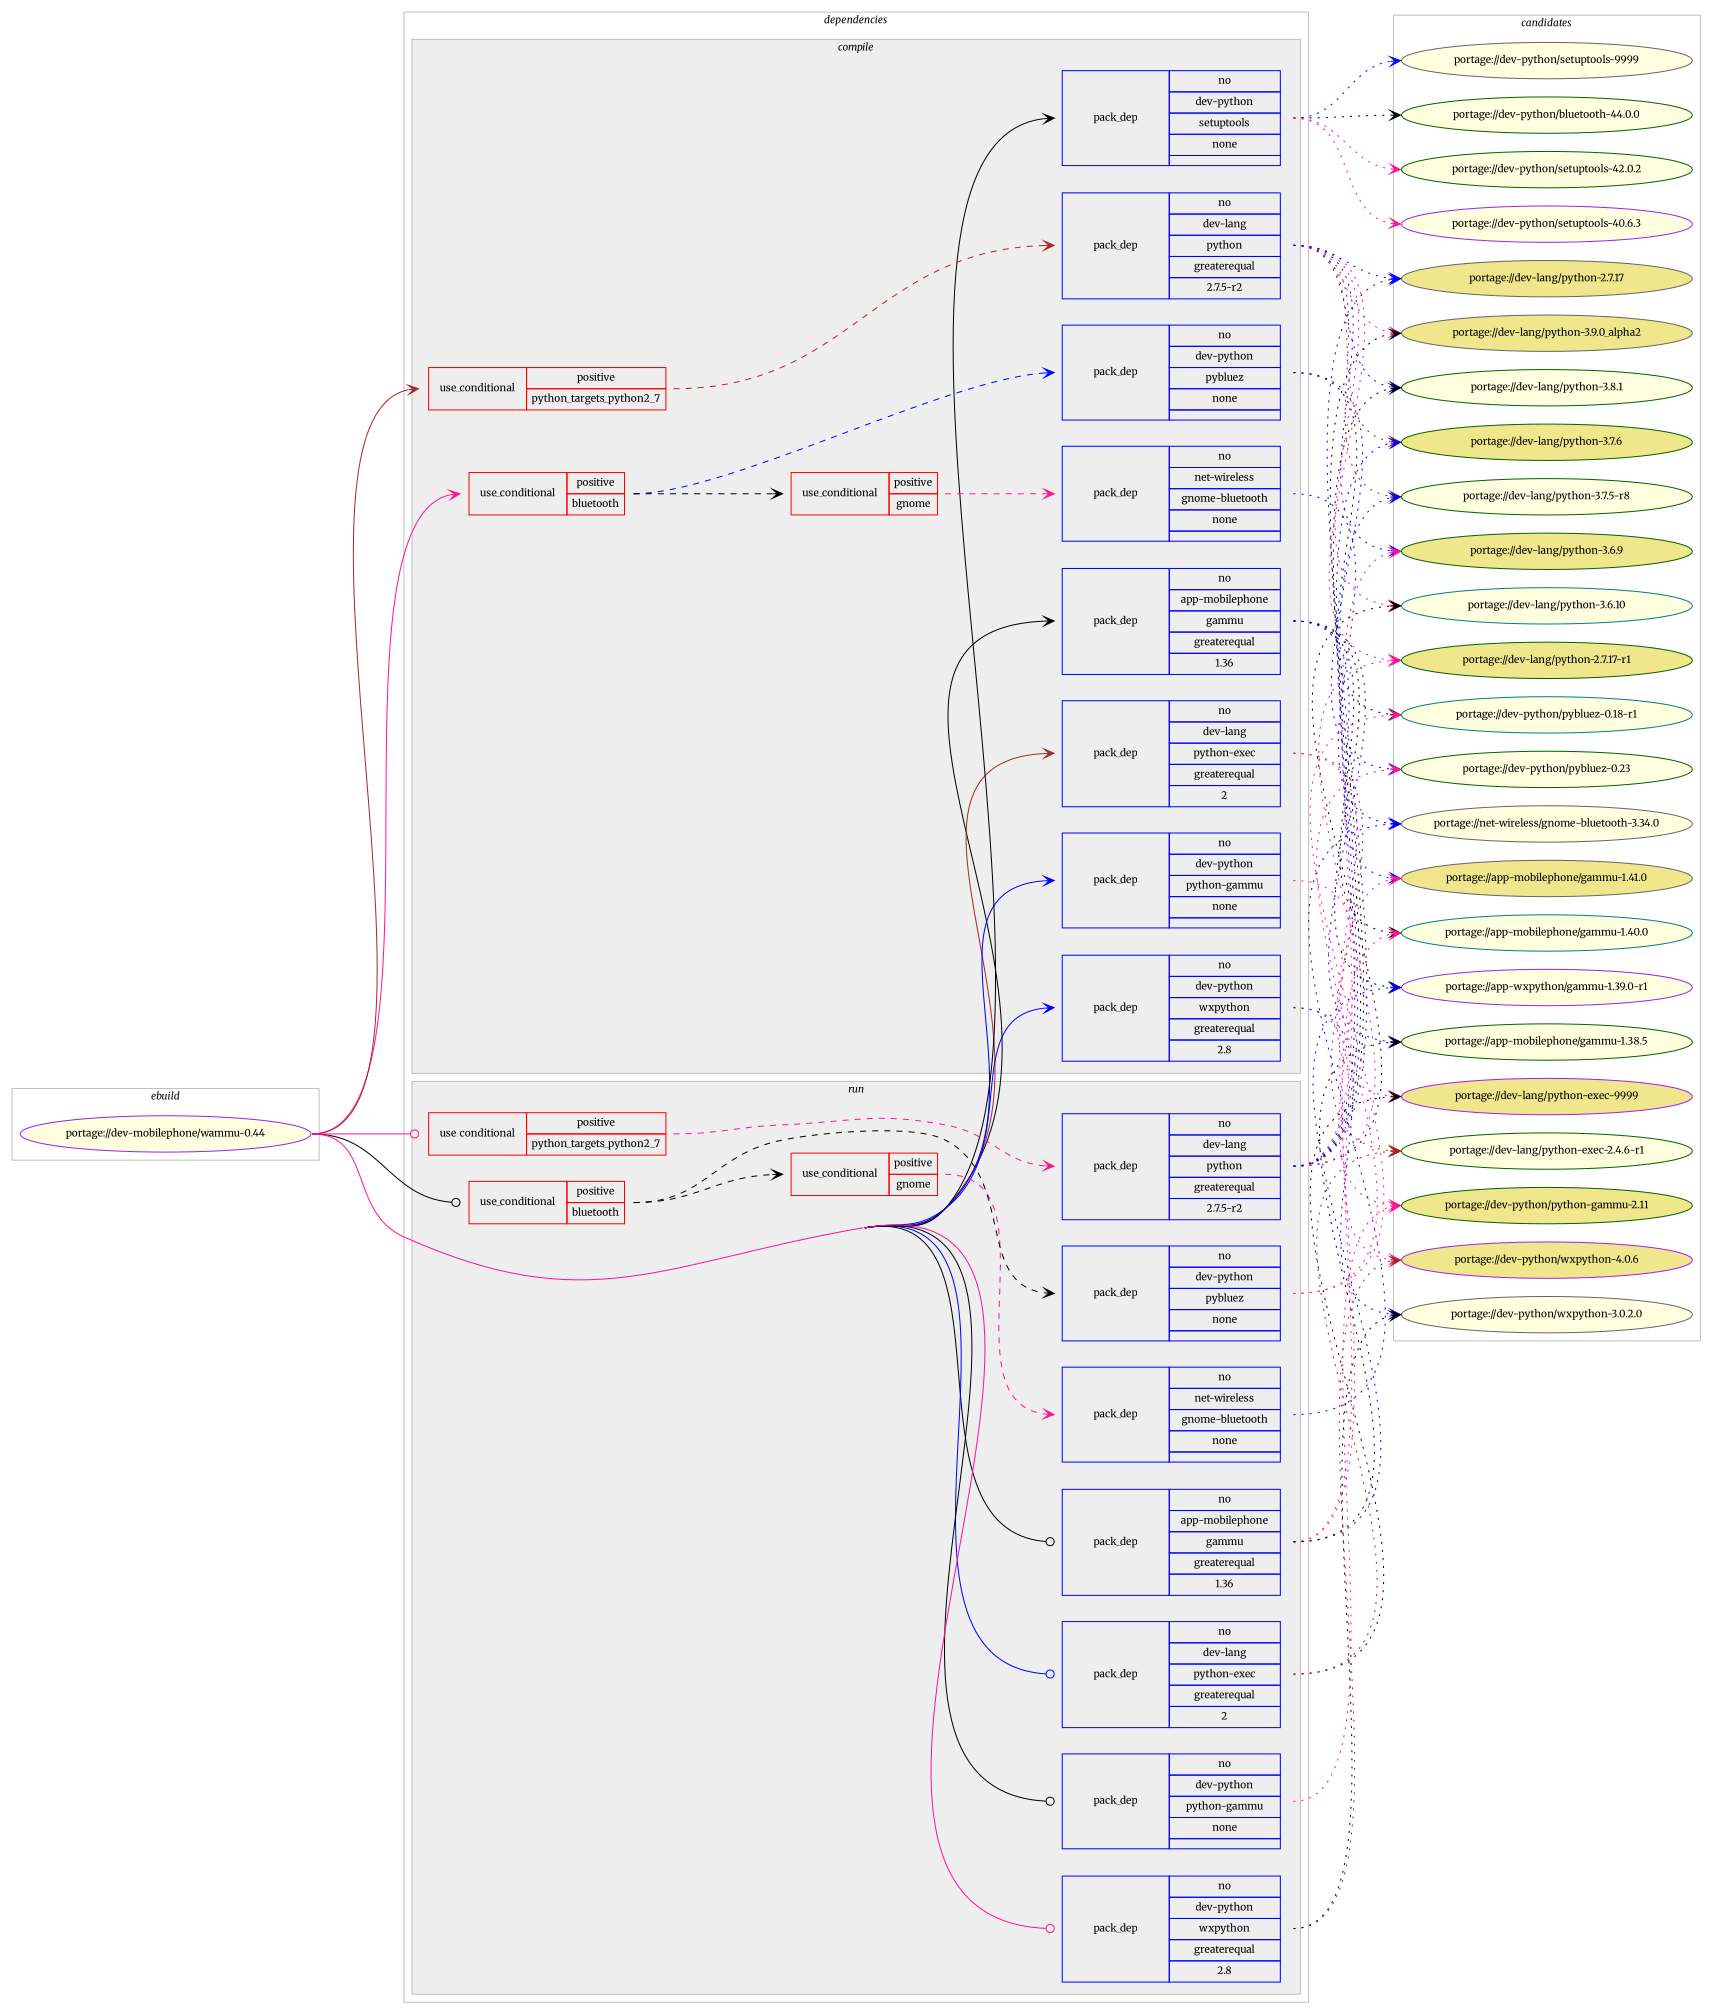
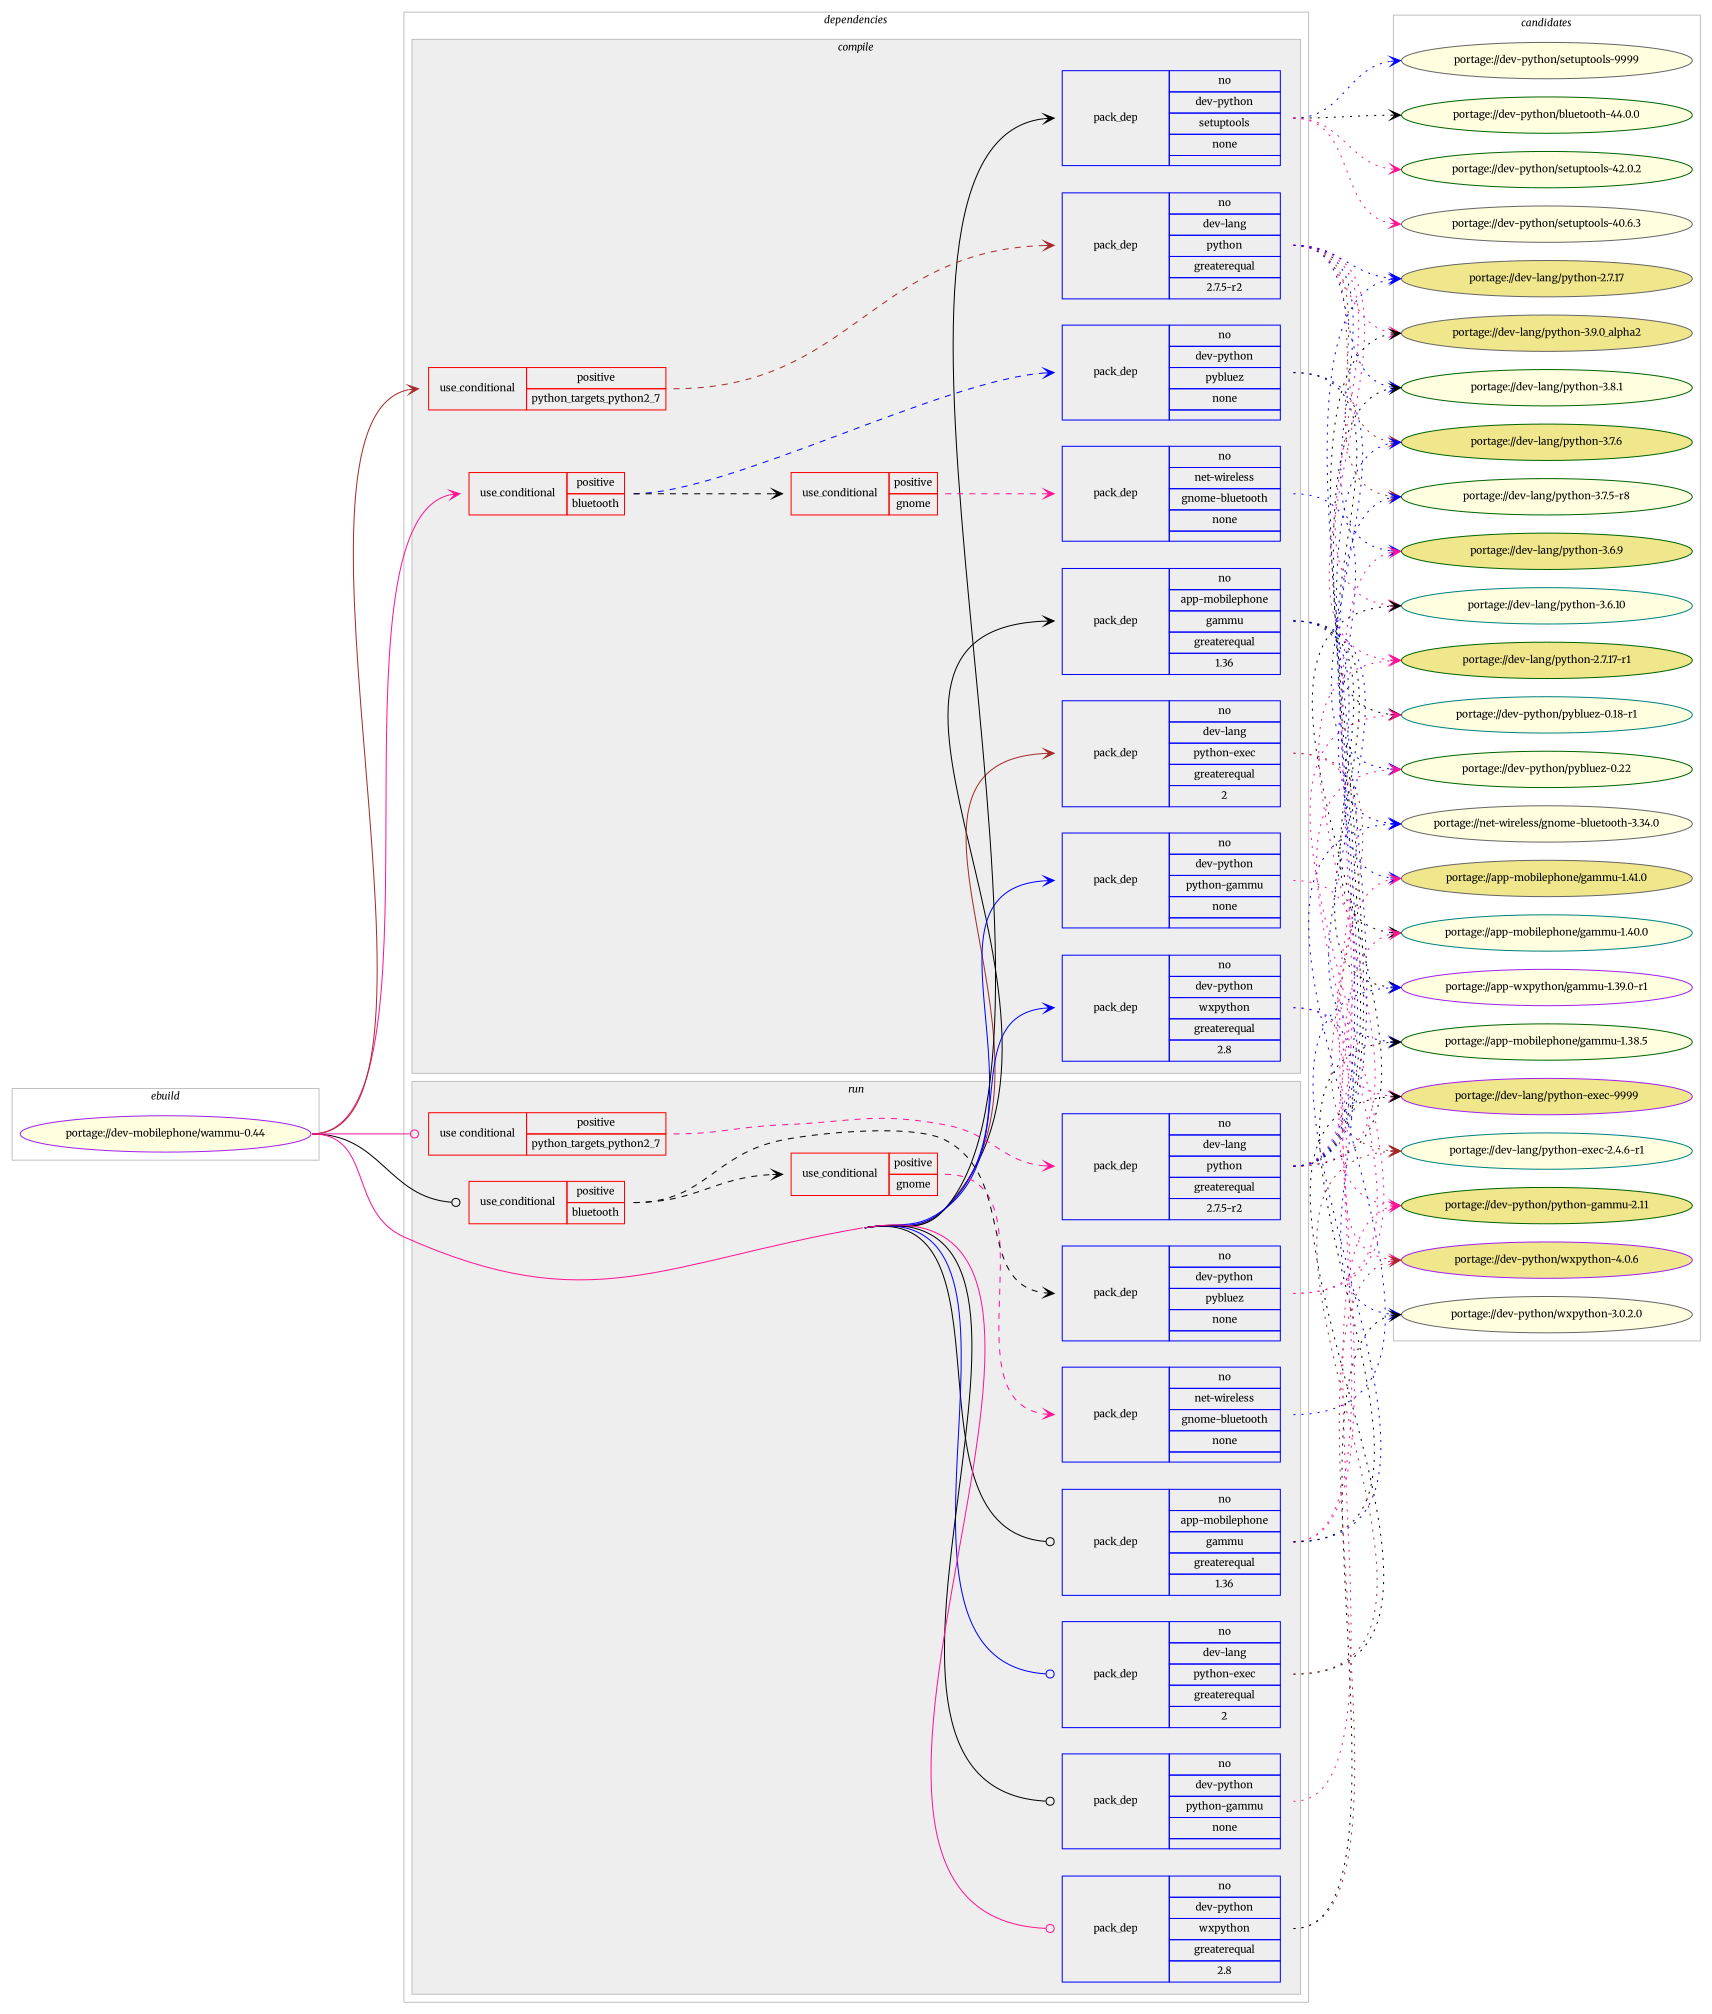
(1547, 224) -> (1547, 224)
(1547, 769) -> (1547, 769)
(1547, 1151) -> (1547, 1151)
